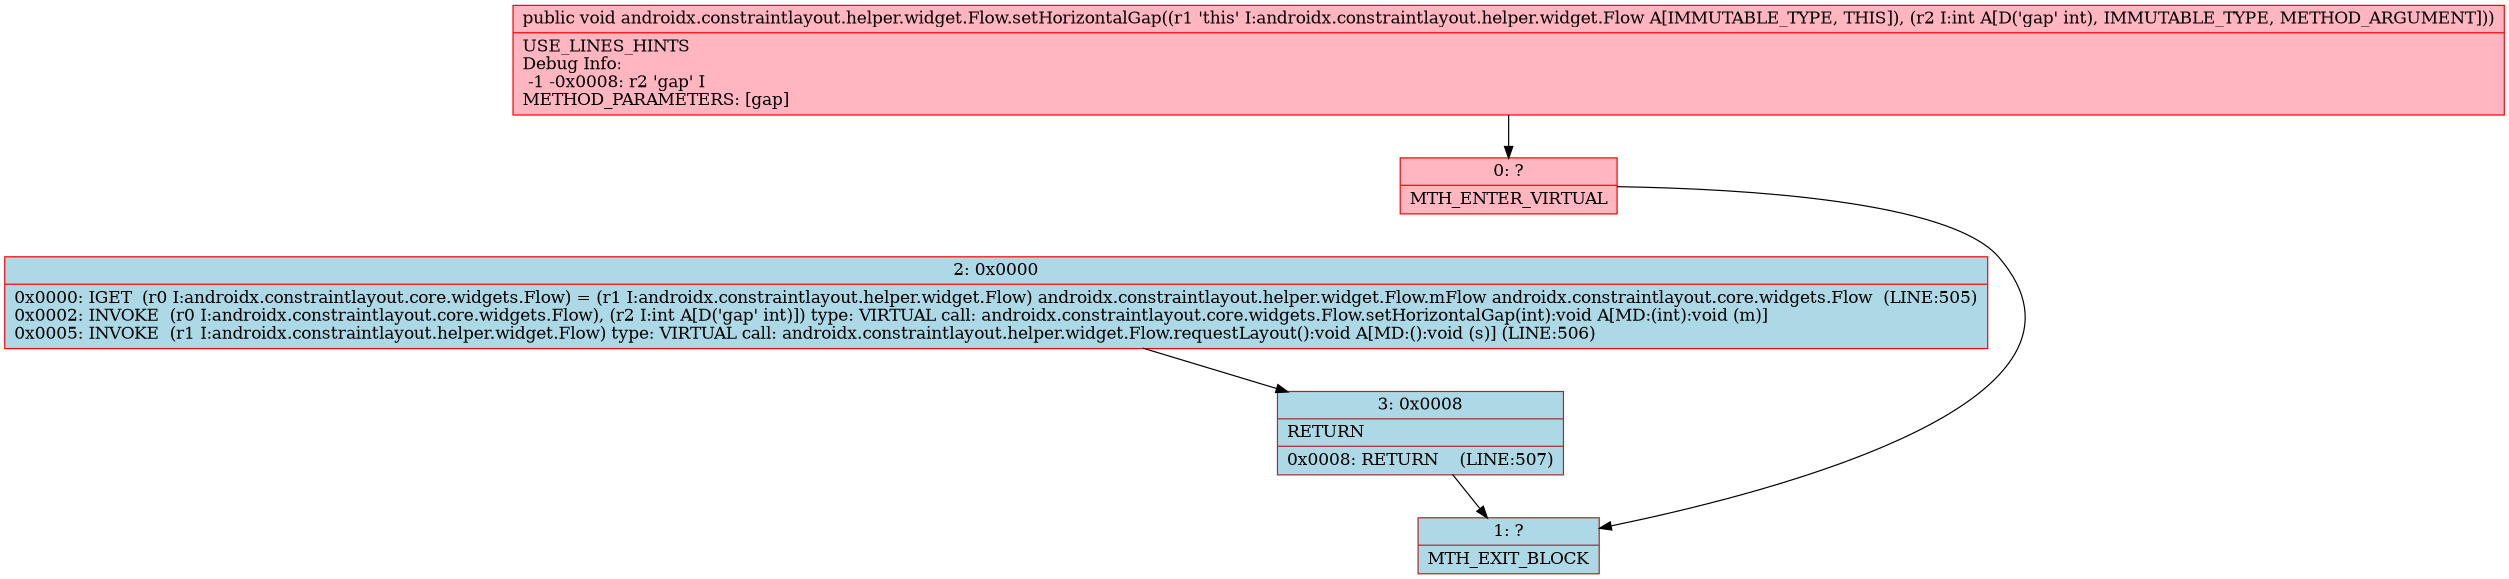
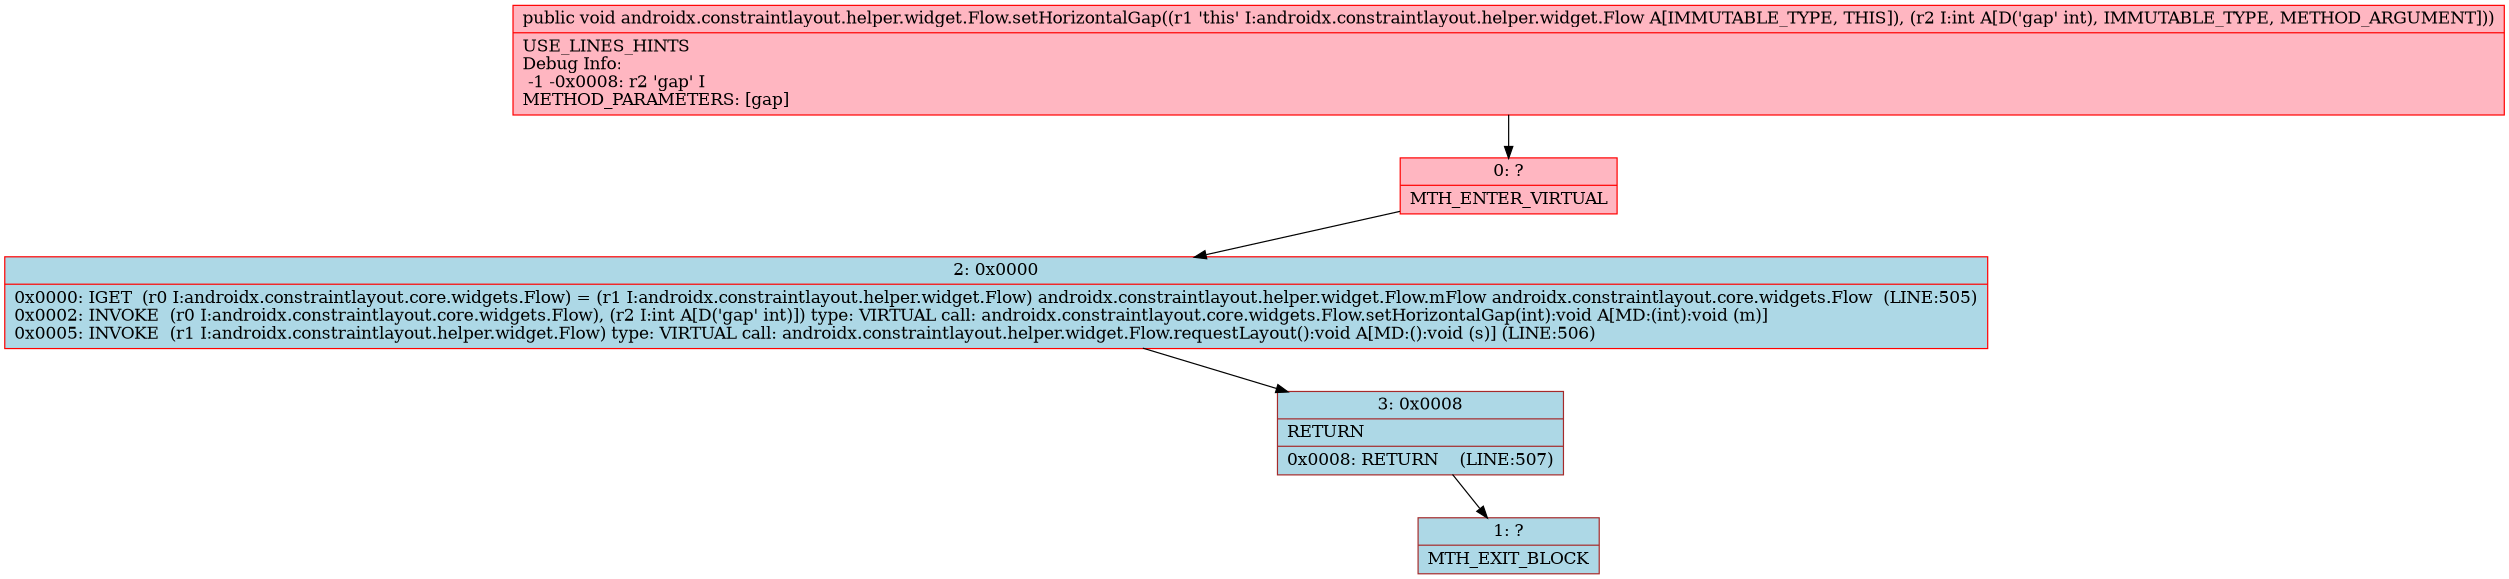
(2020, 329) -> (1303, 233)
